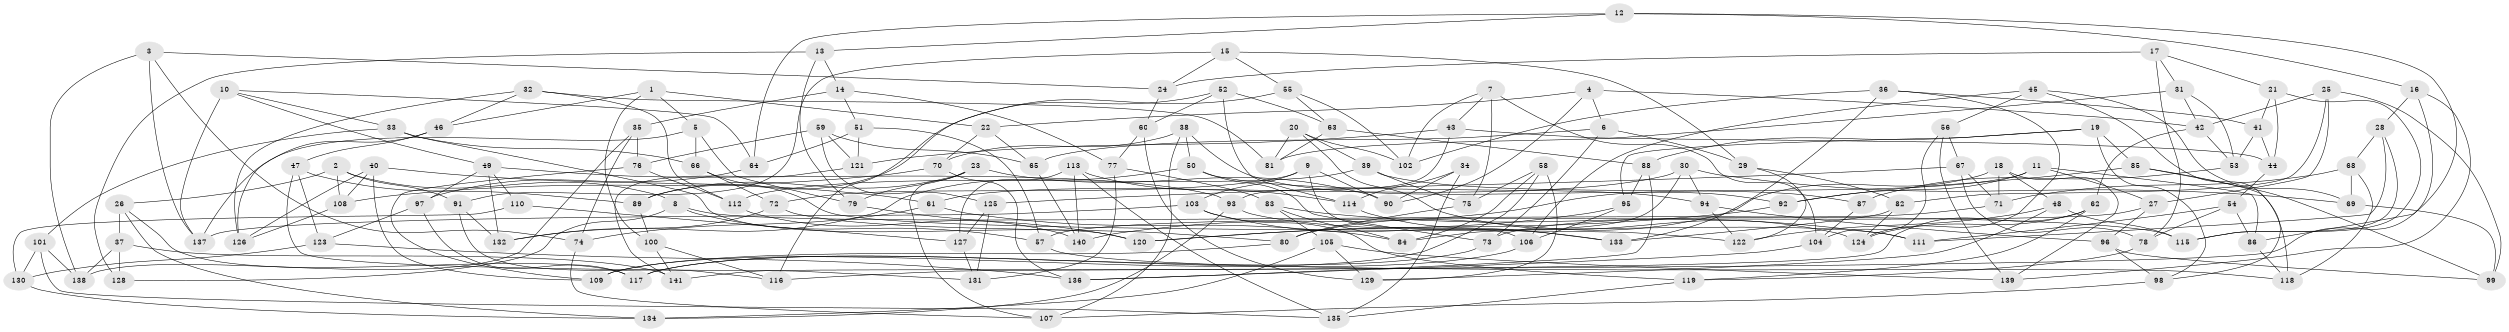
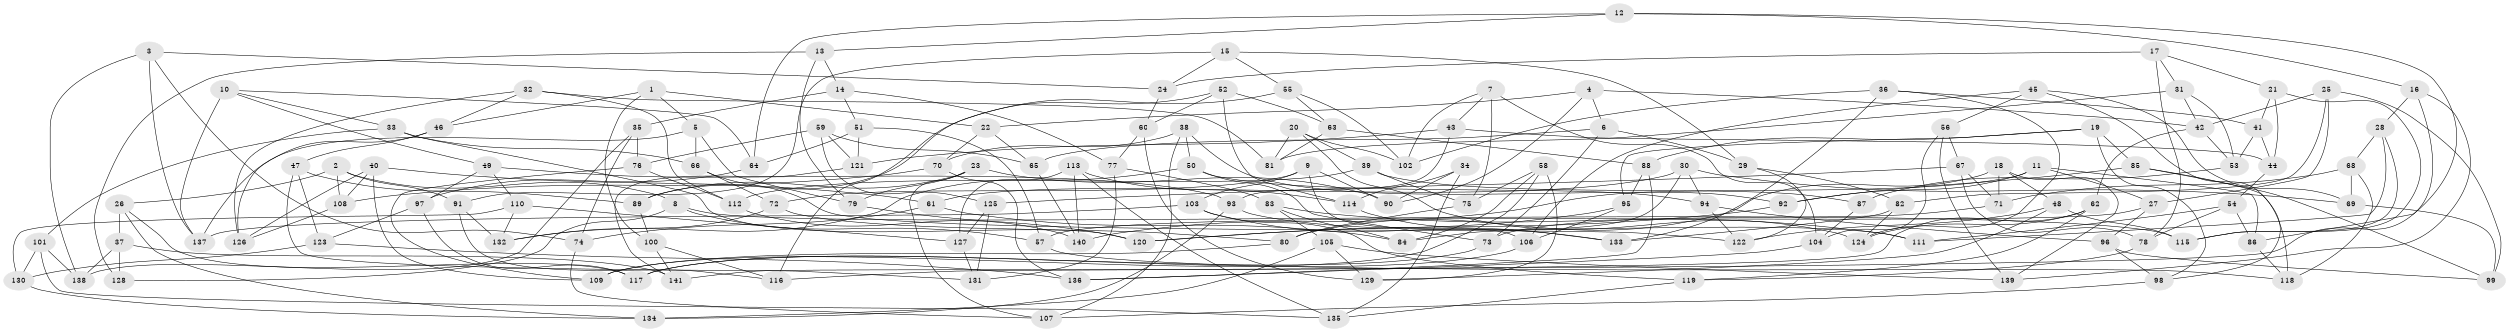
(493, 204) -> (509, 223)
